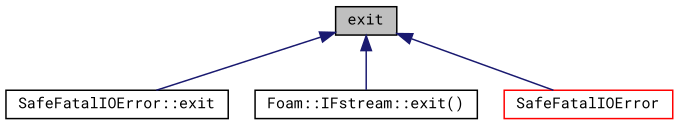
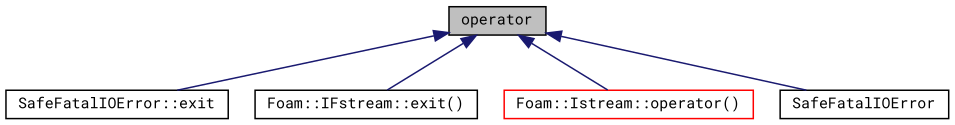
(366, 21) -> (497, 21)
(588, 104) -> (864, 104)
none -> (629, 104)
